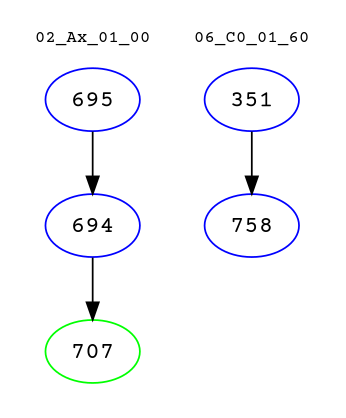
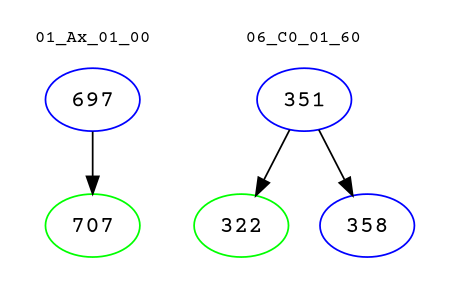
(94, 38) -> (94, 38)
(93, 100) -> none
(93, 226) -> (93, 100)
none -> (241, 226)
(252, 226) -> (367, 226)
